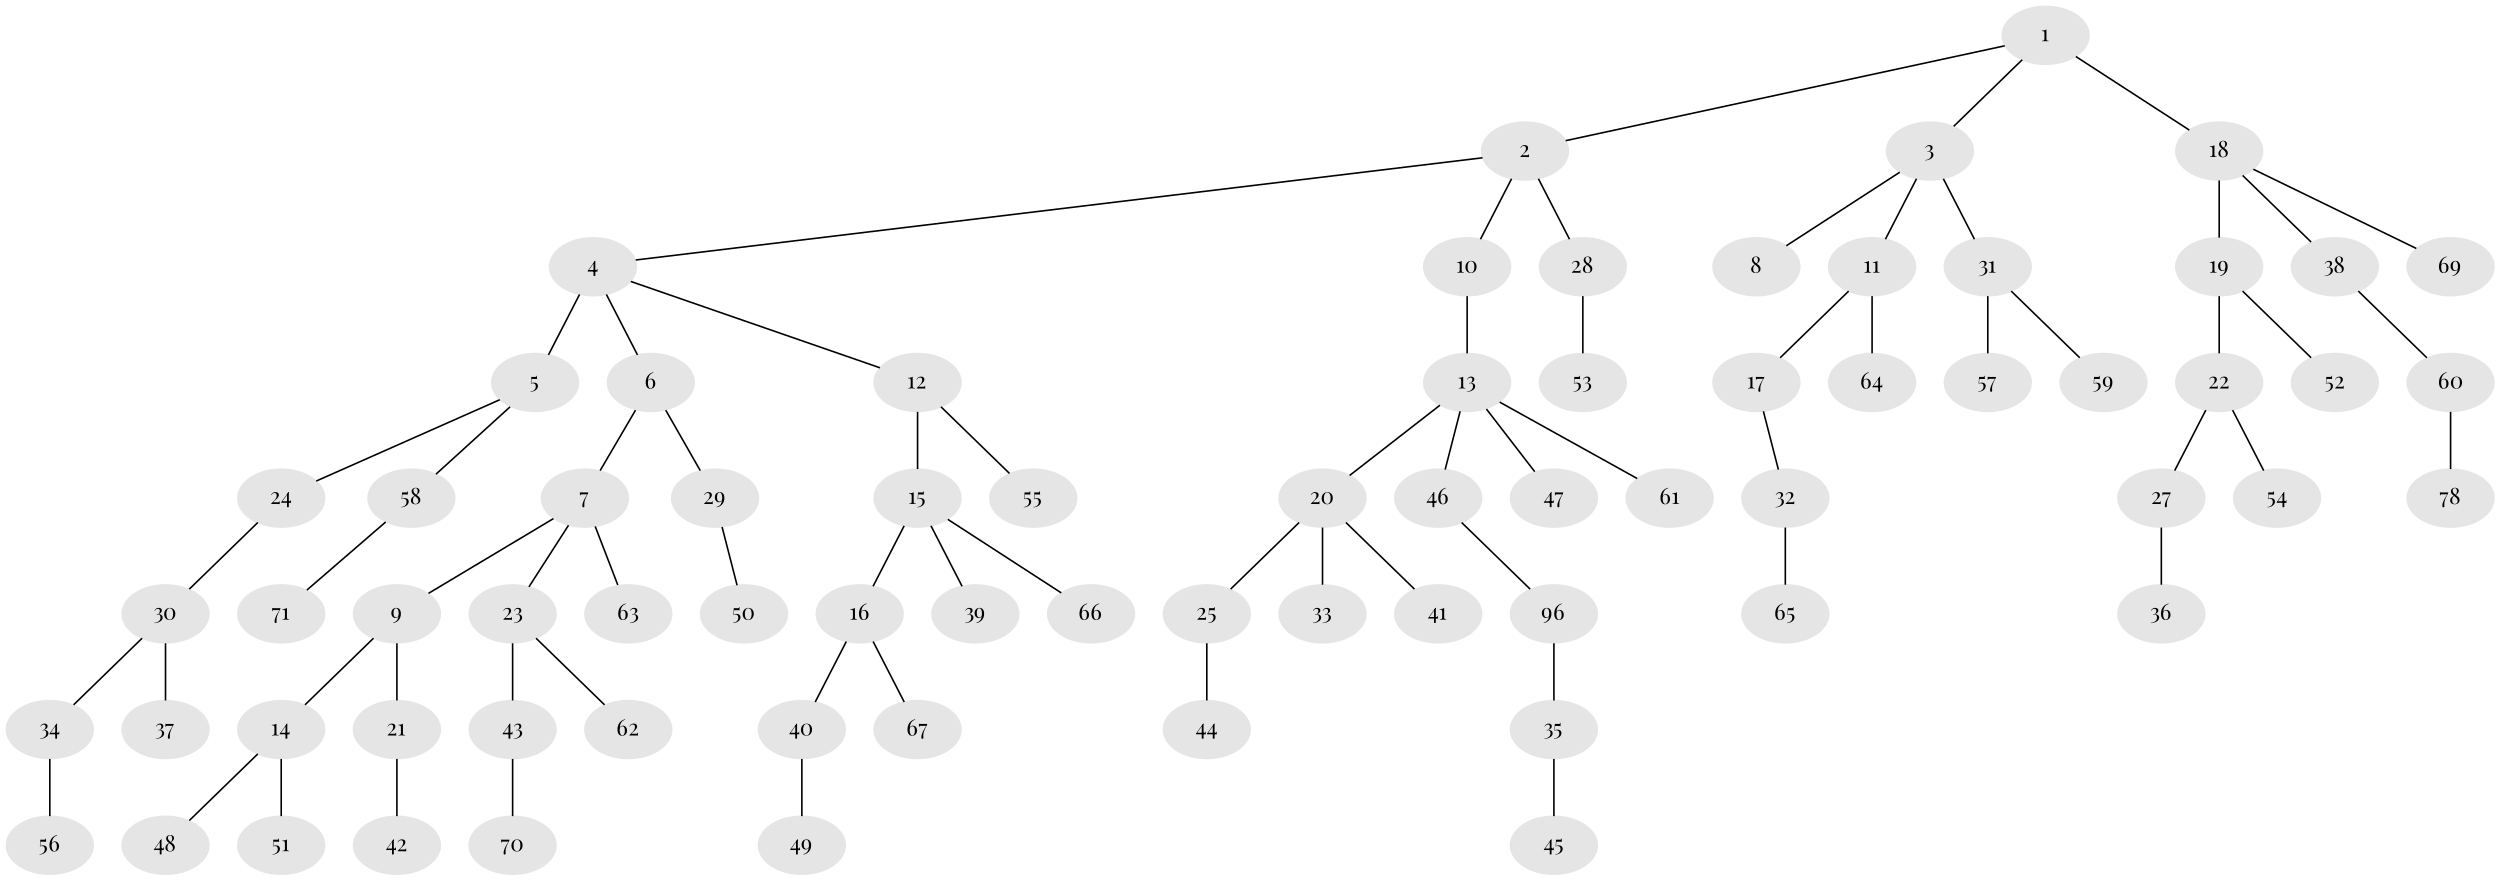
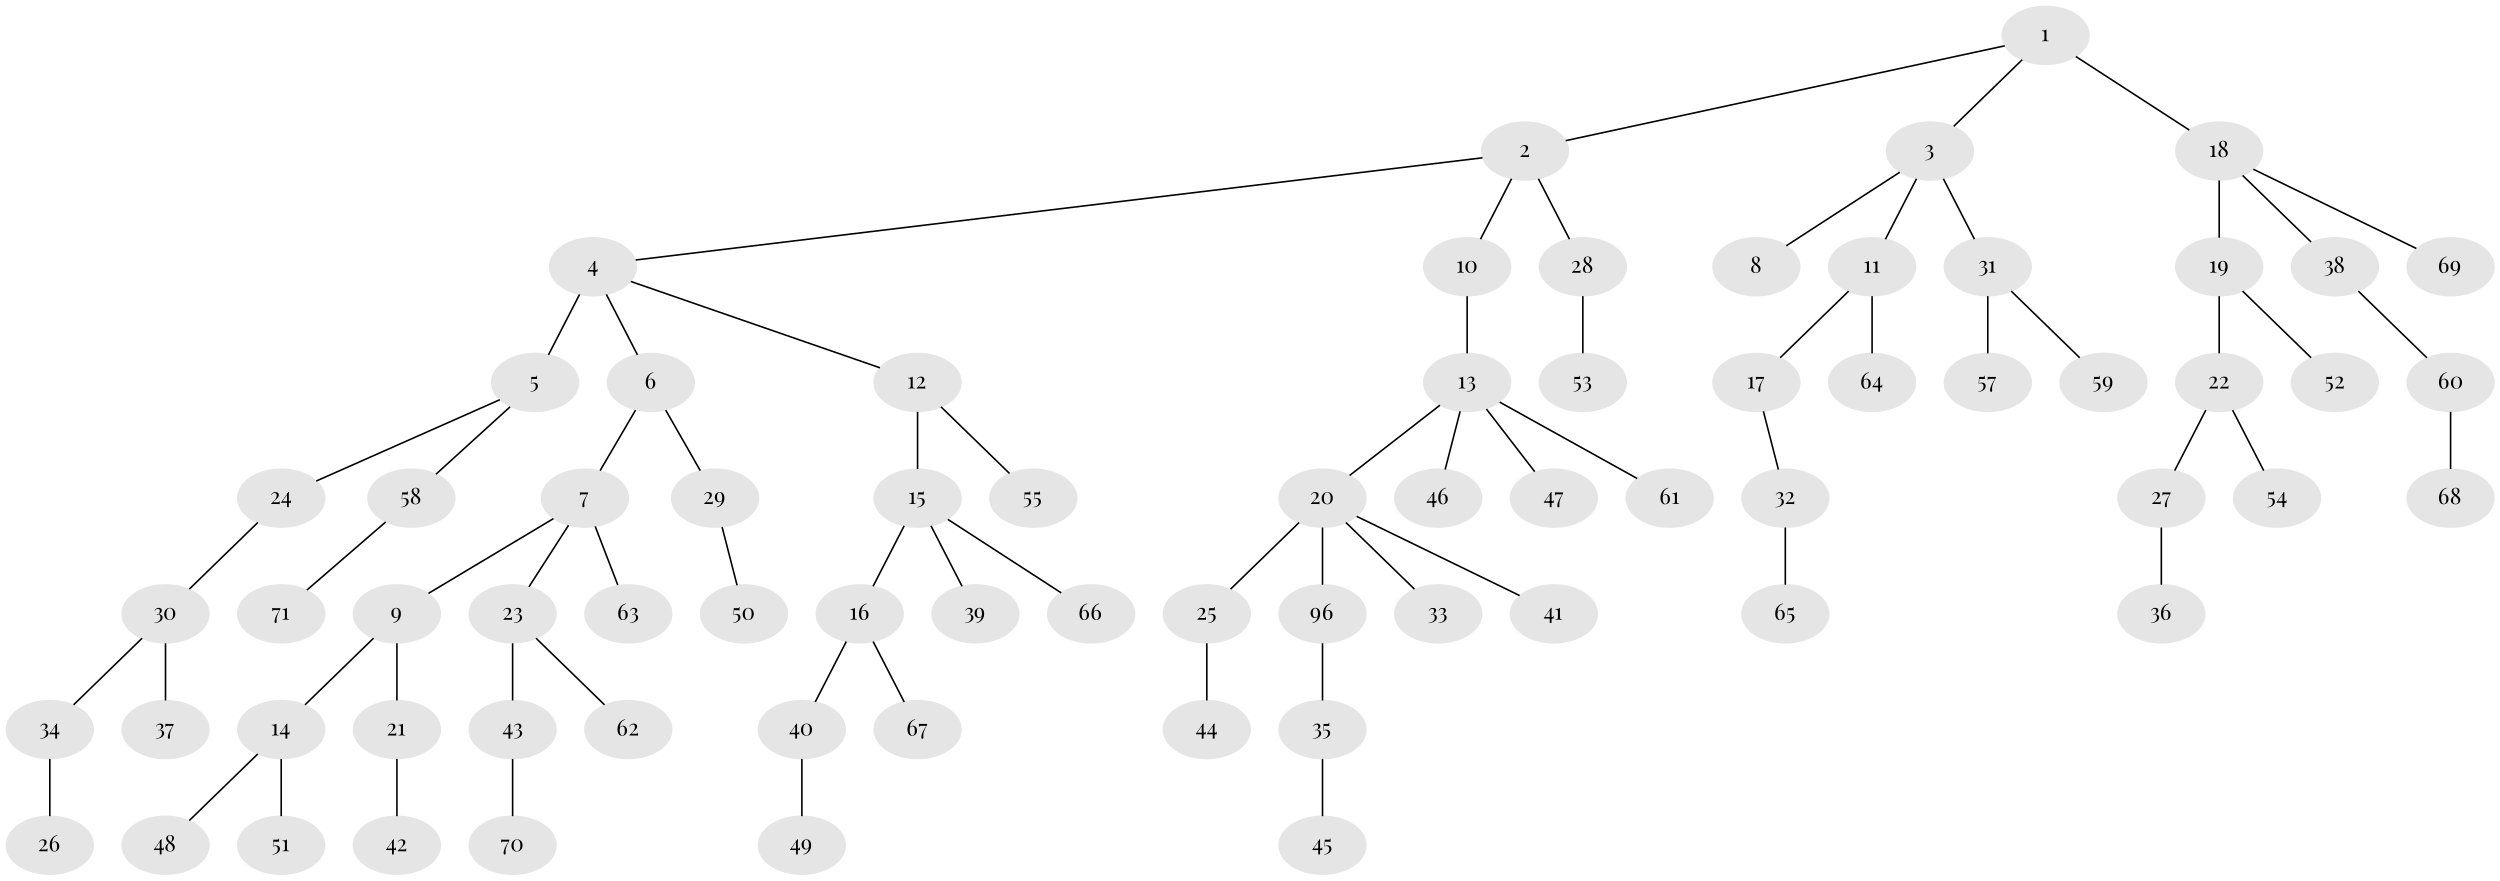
(2451, 498) -> (2451, 498)
(1496, 556) -> (1323, 556)
(50, 845) -> (50, 845)
